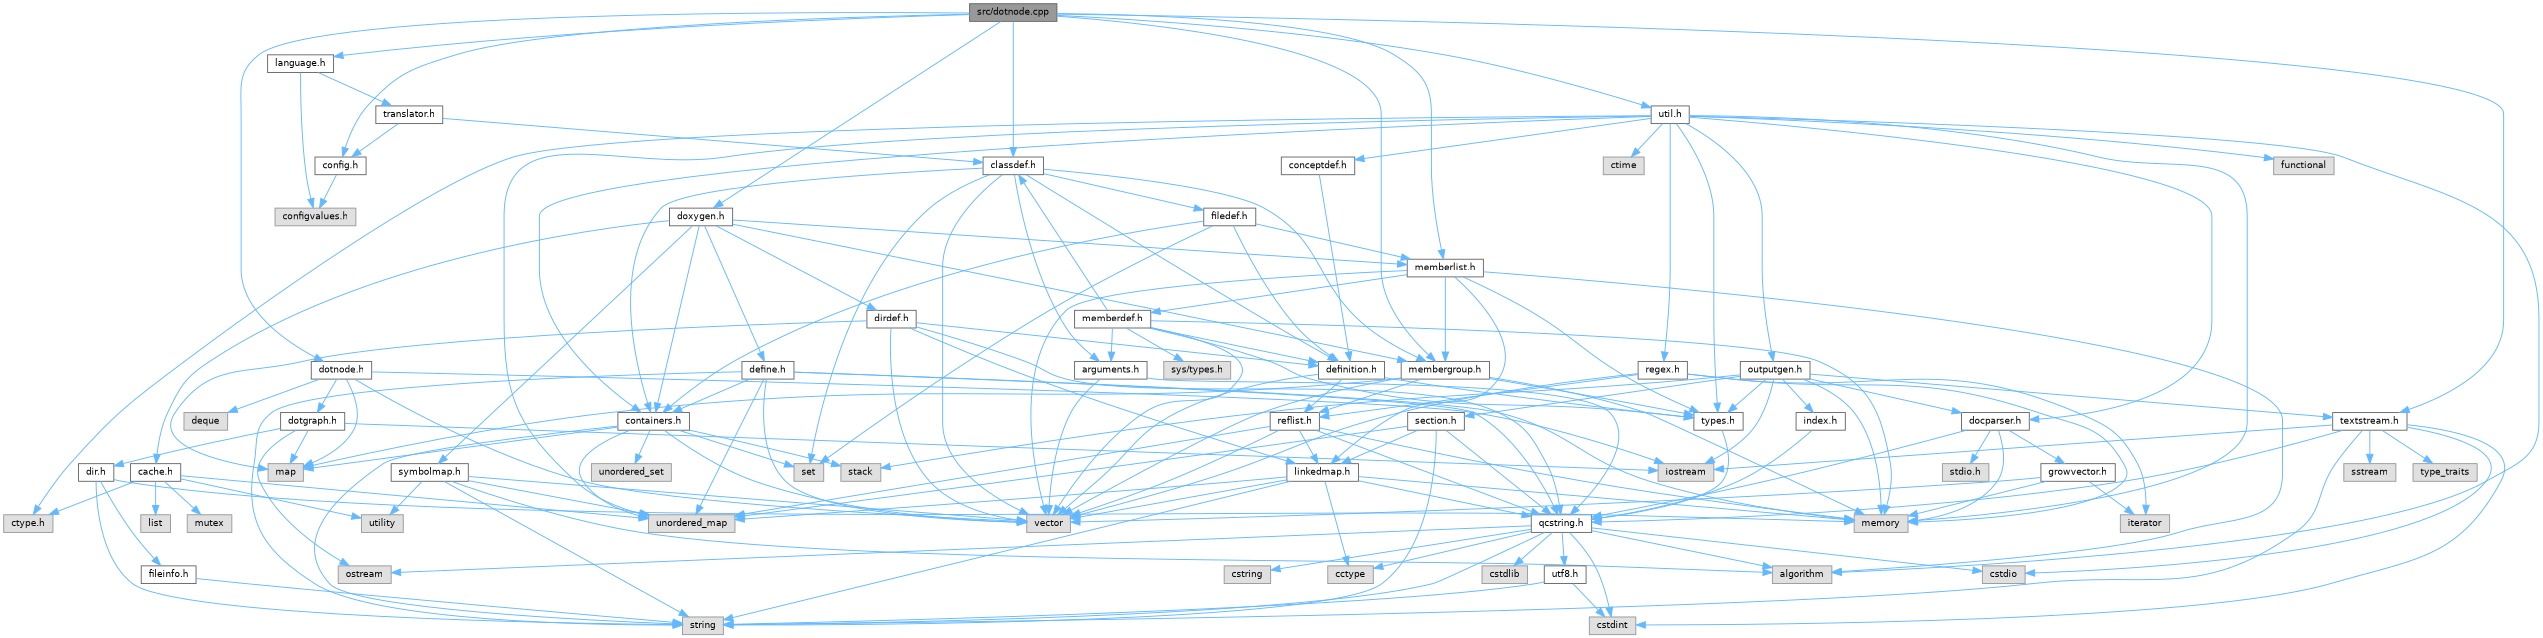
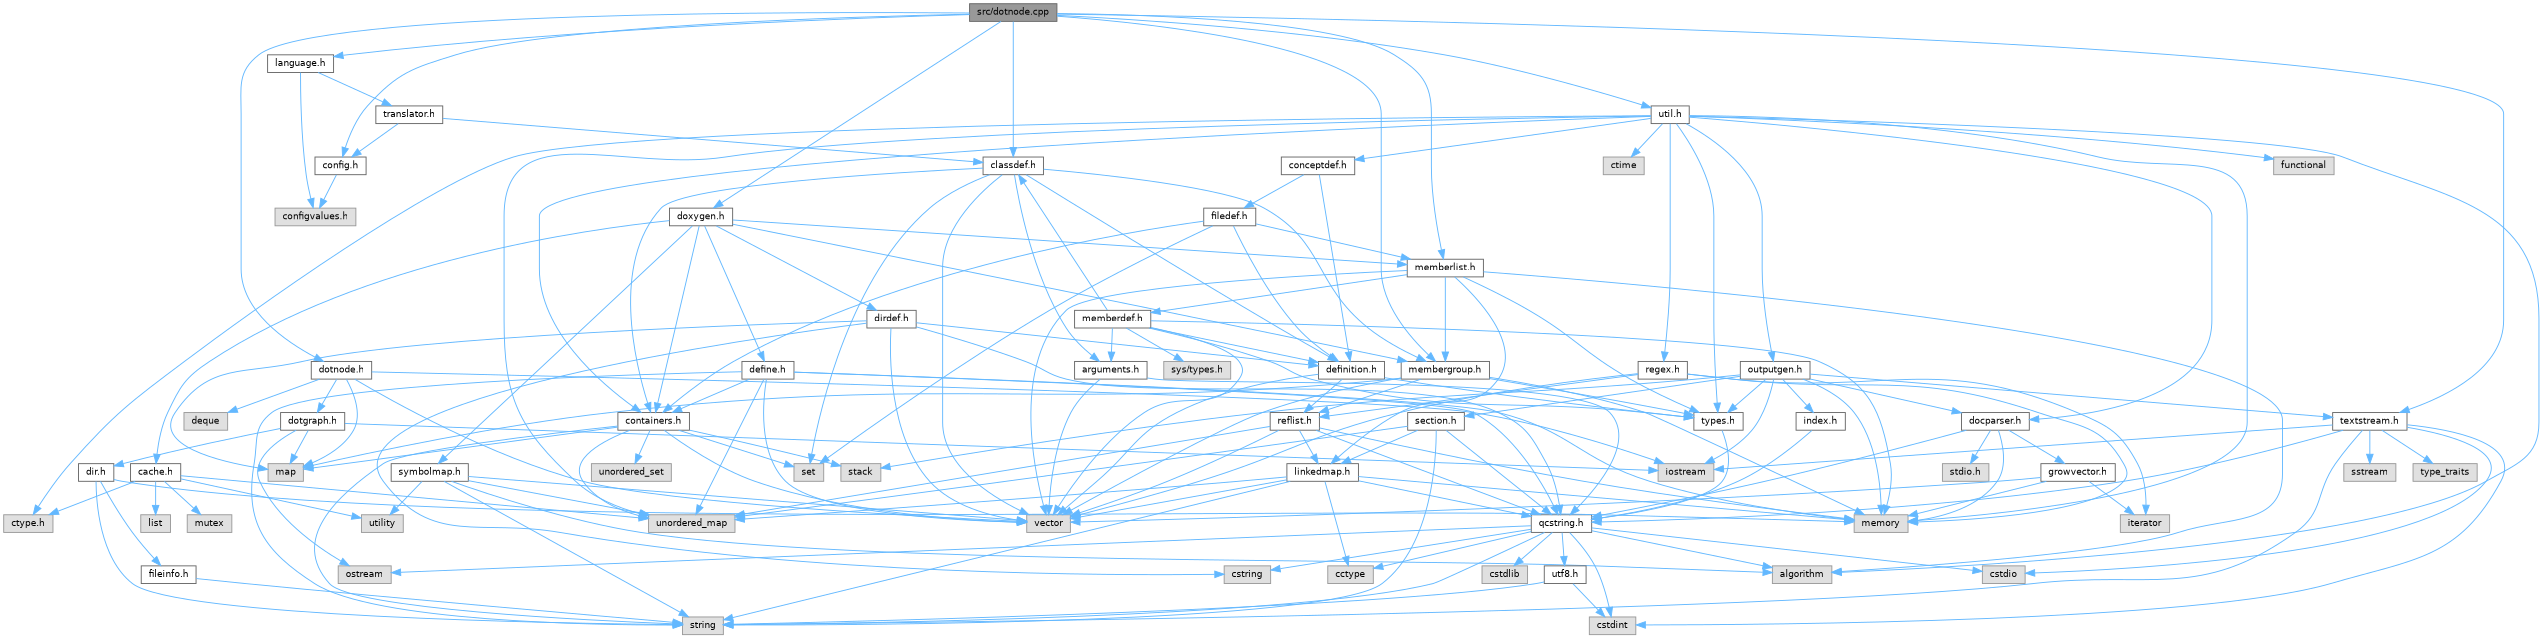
(1119, 191) -> (1278, 189)
(1096, 400) -> (489, 527)
